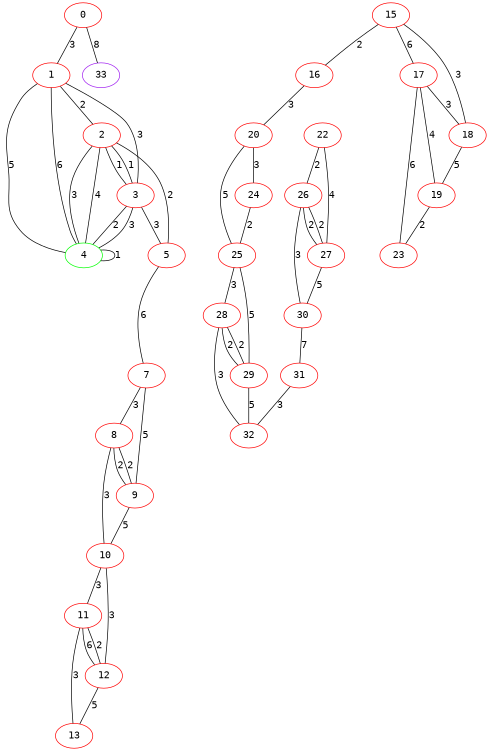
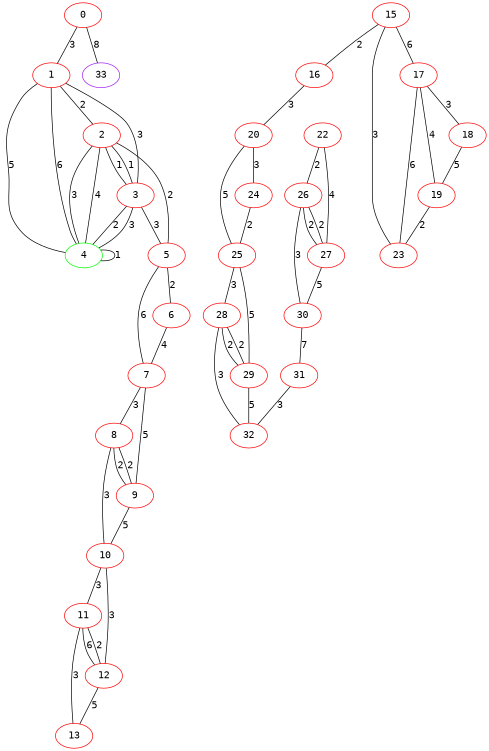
(446, 67) -> (372, 137)
none -> (171, 315)
